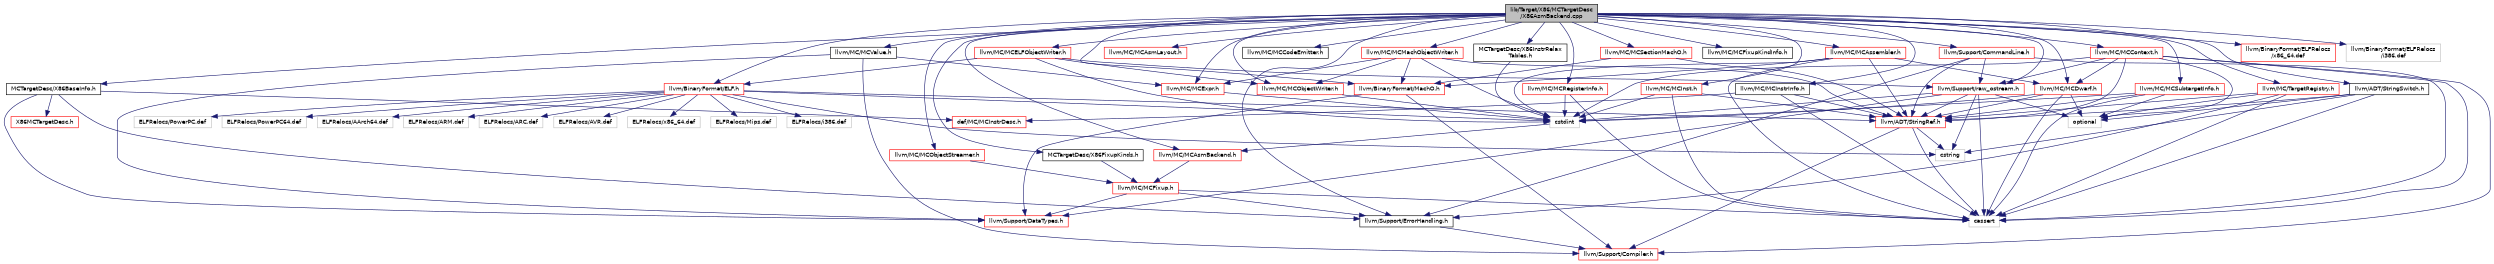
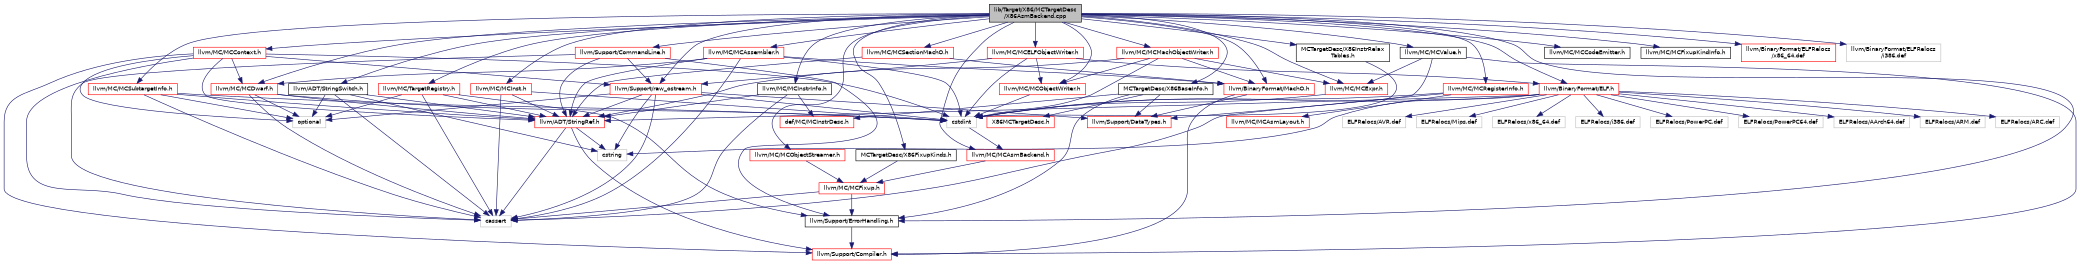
(1341, 28) -> (1380, 105)
(1093, 203) -> none
